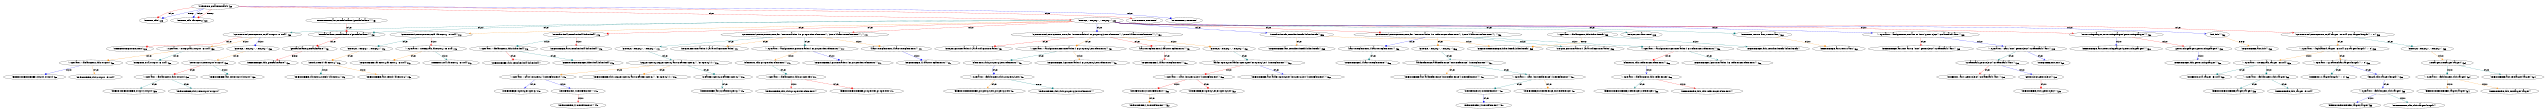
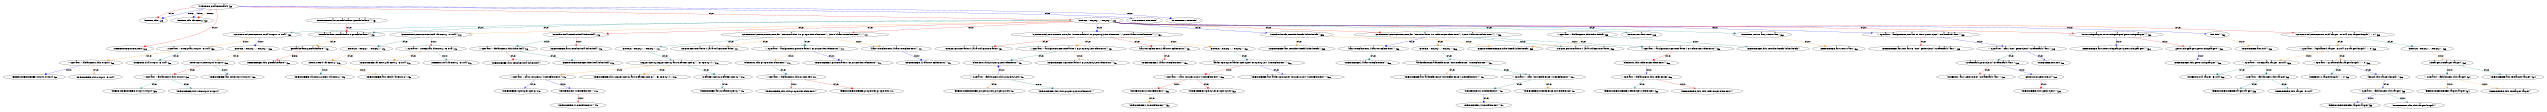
(685, 10) -> (685, 10)
(329, 41) -> (329, 41)
(1584, 42) -> (1584, 42)
(2242, 42) -> (2242, 42)
(195, 45) -> (189, 37)
(1727, 63) -> none
(993, 69) -> (999, 71)
